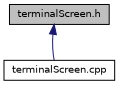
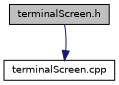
(53, 47) -> (66, 37)
